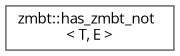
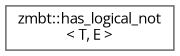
(90, 28) -> (90, 28)
